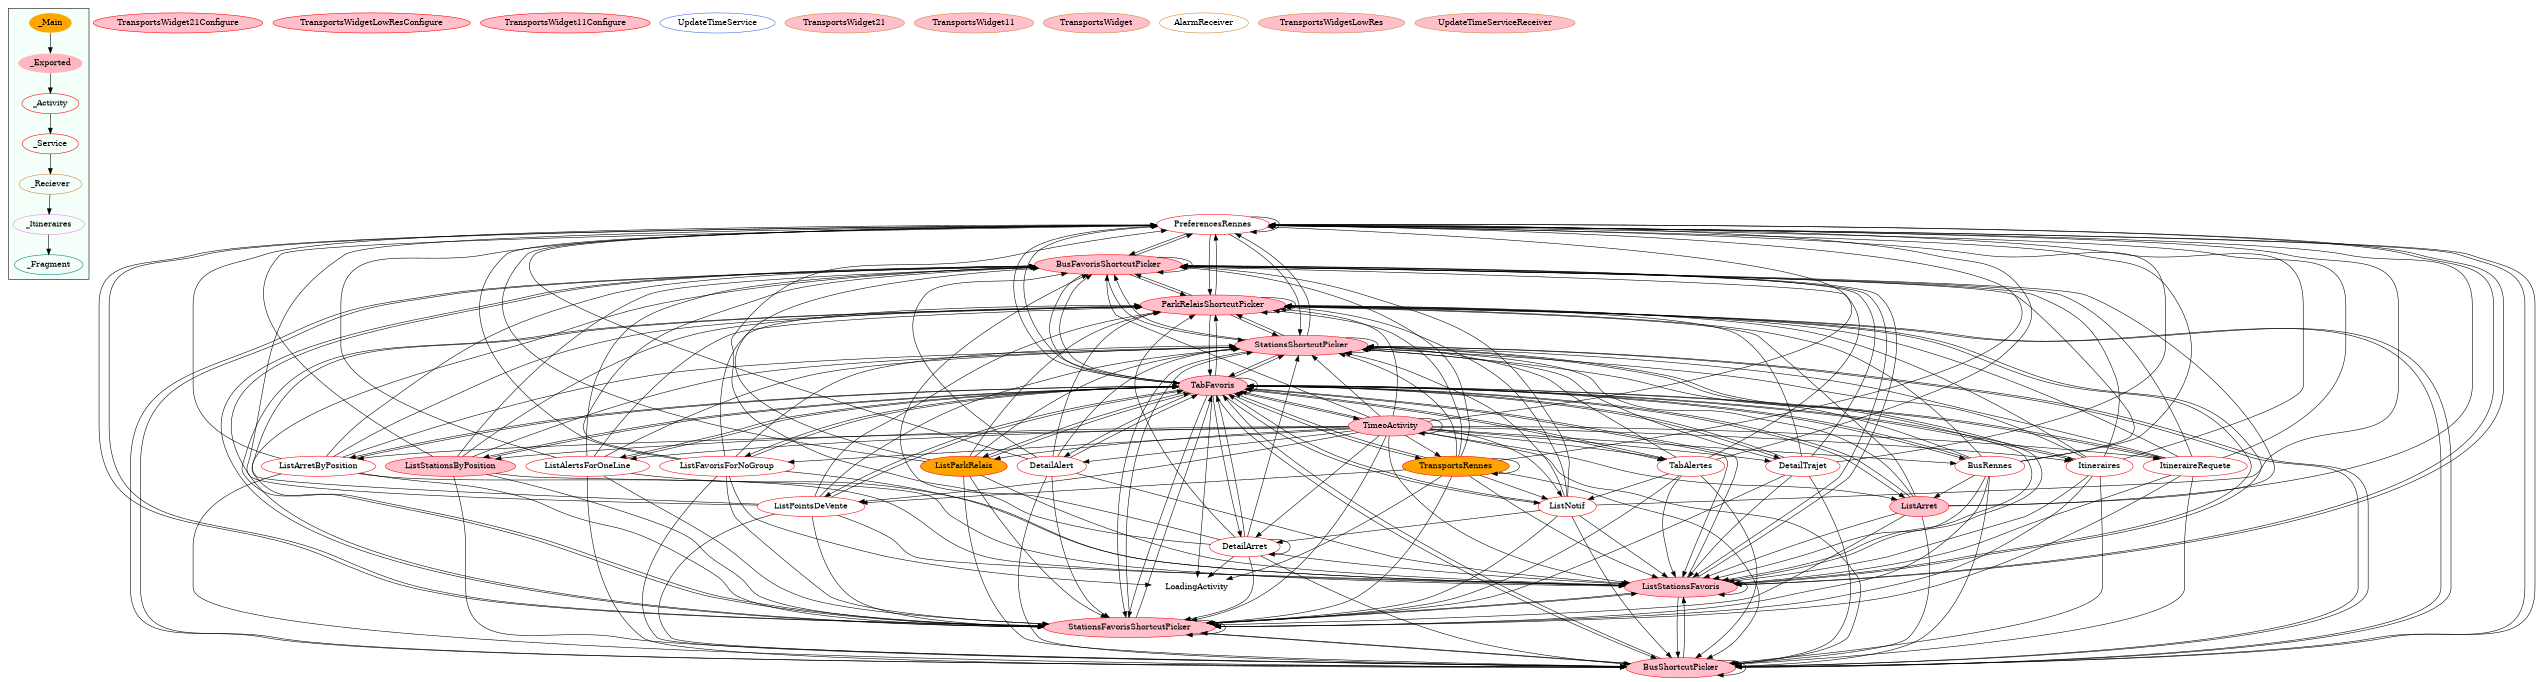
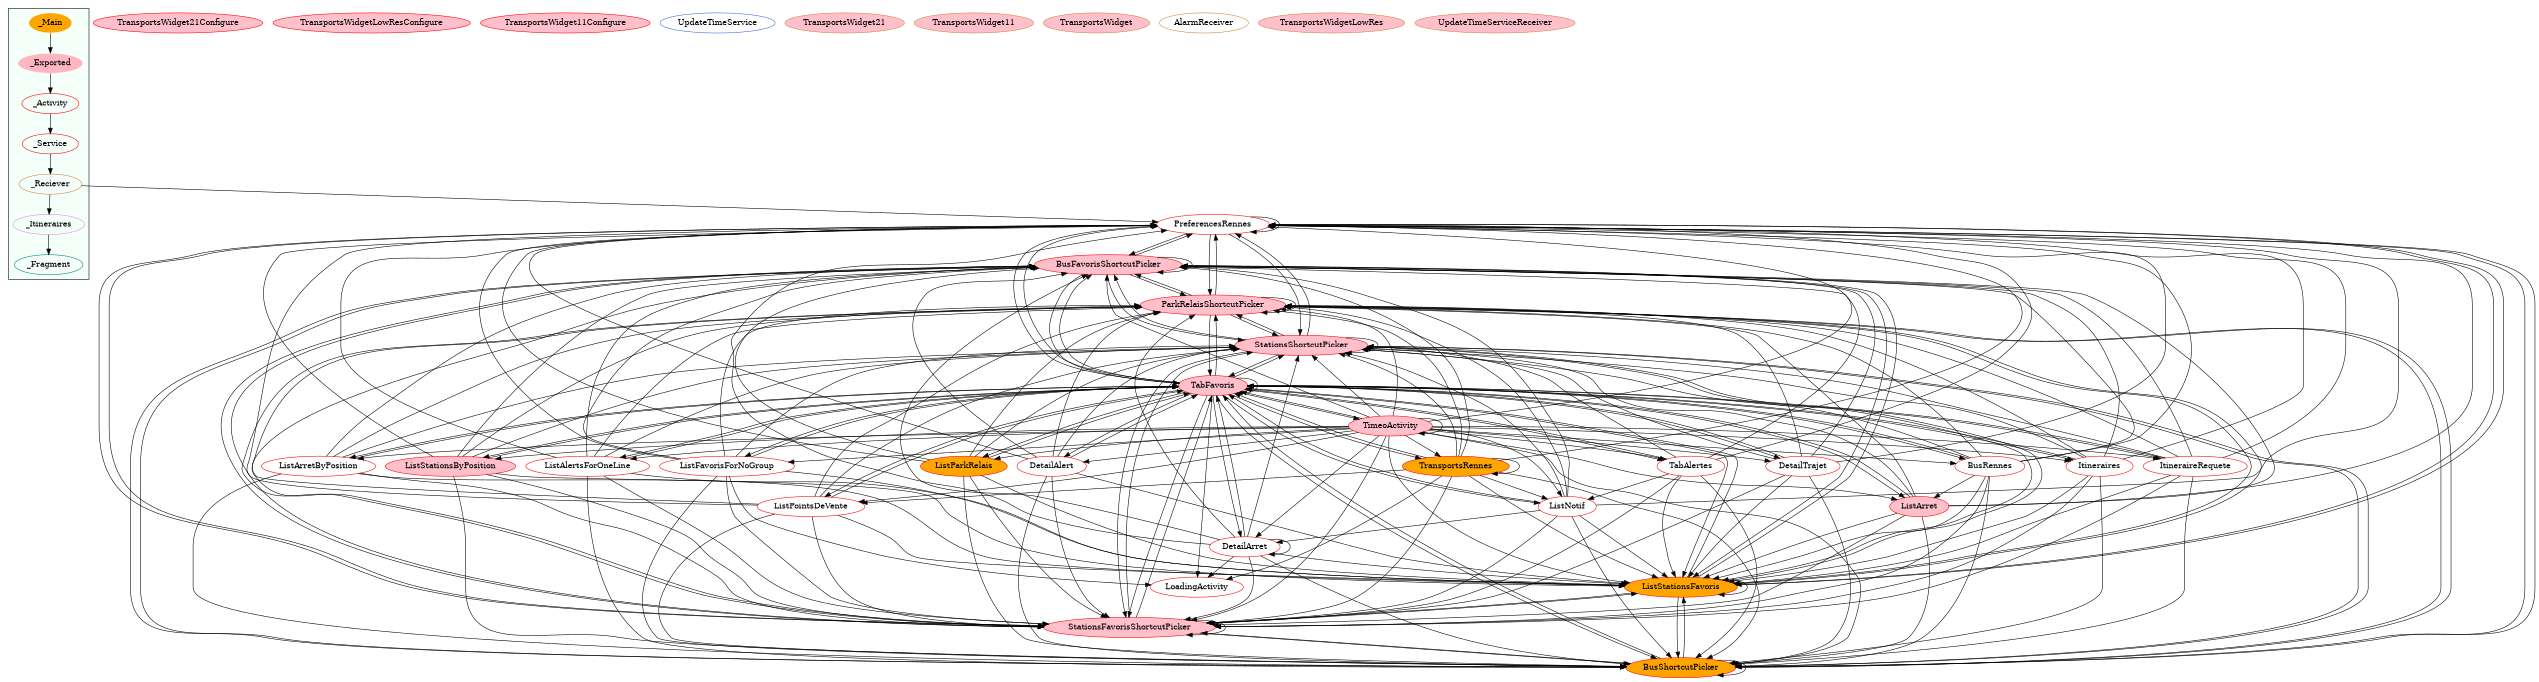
(262, 255) -> (617, 204)
(1197, 587) -> (1197, 587)
(1681, 587) -> (1681, 587)
(1681, 668) -> (1681, 668)
